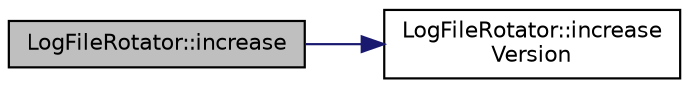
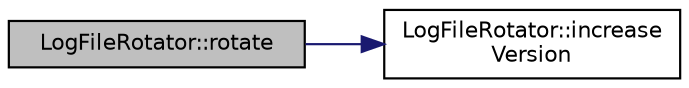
(157, 44) -> (157, 44)
